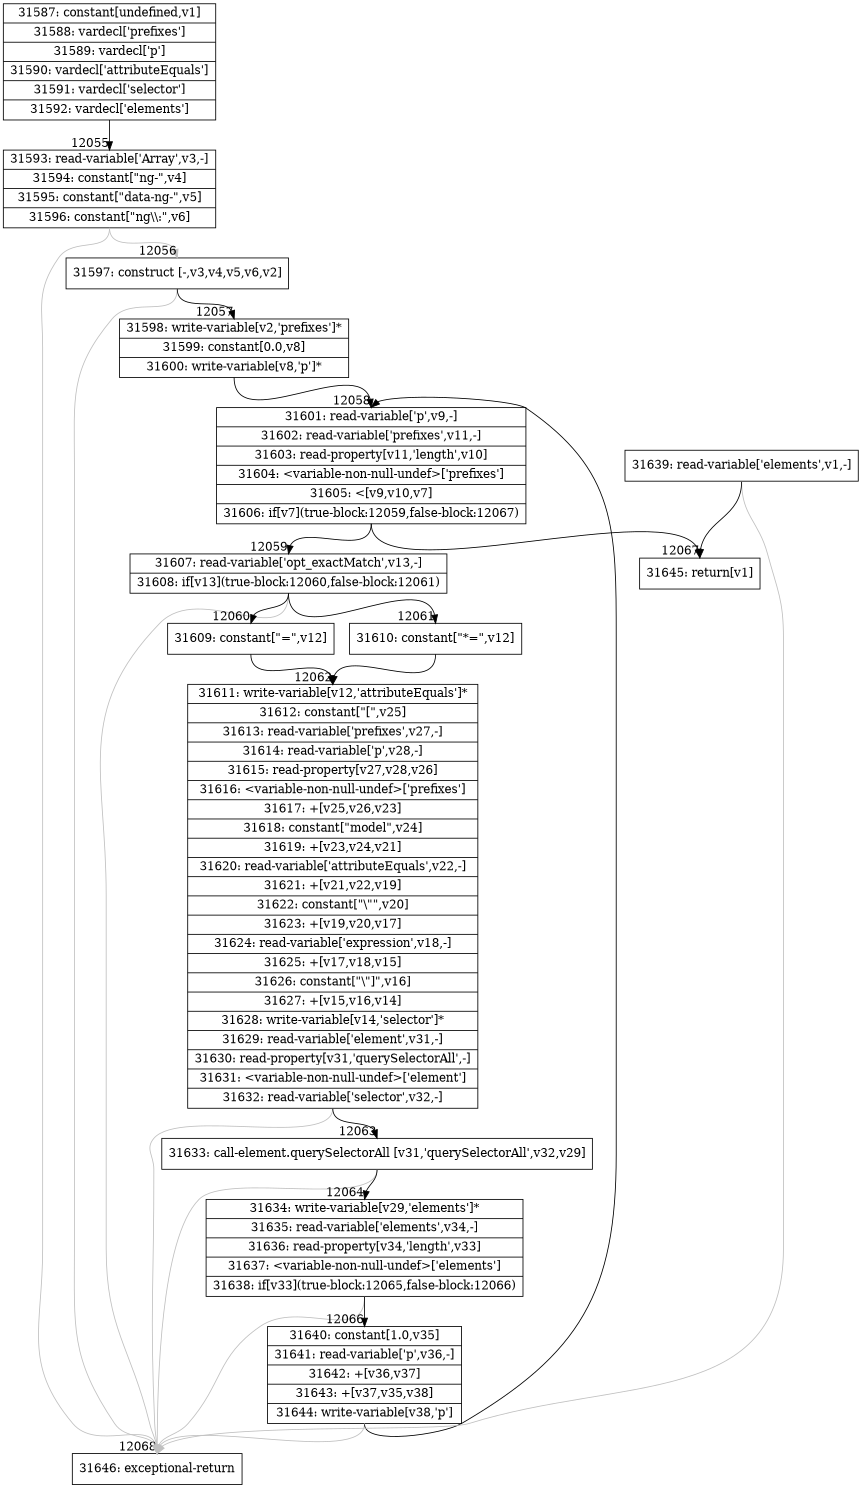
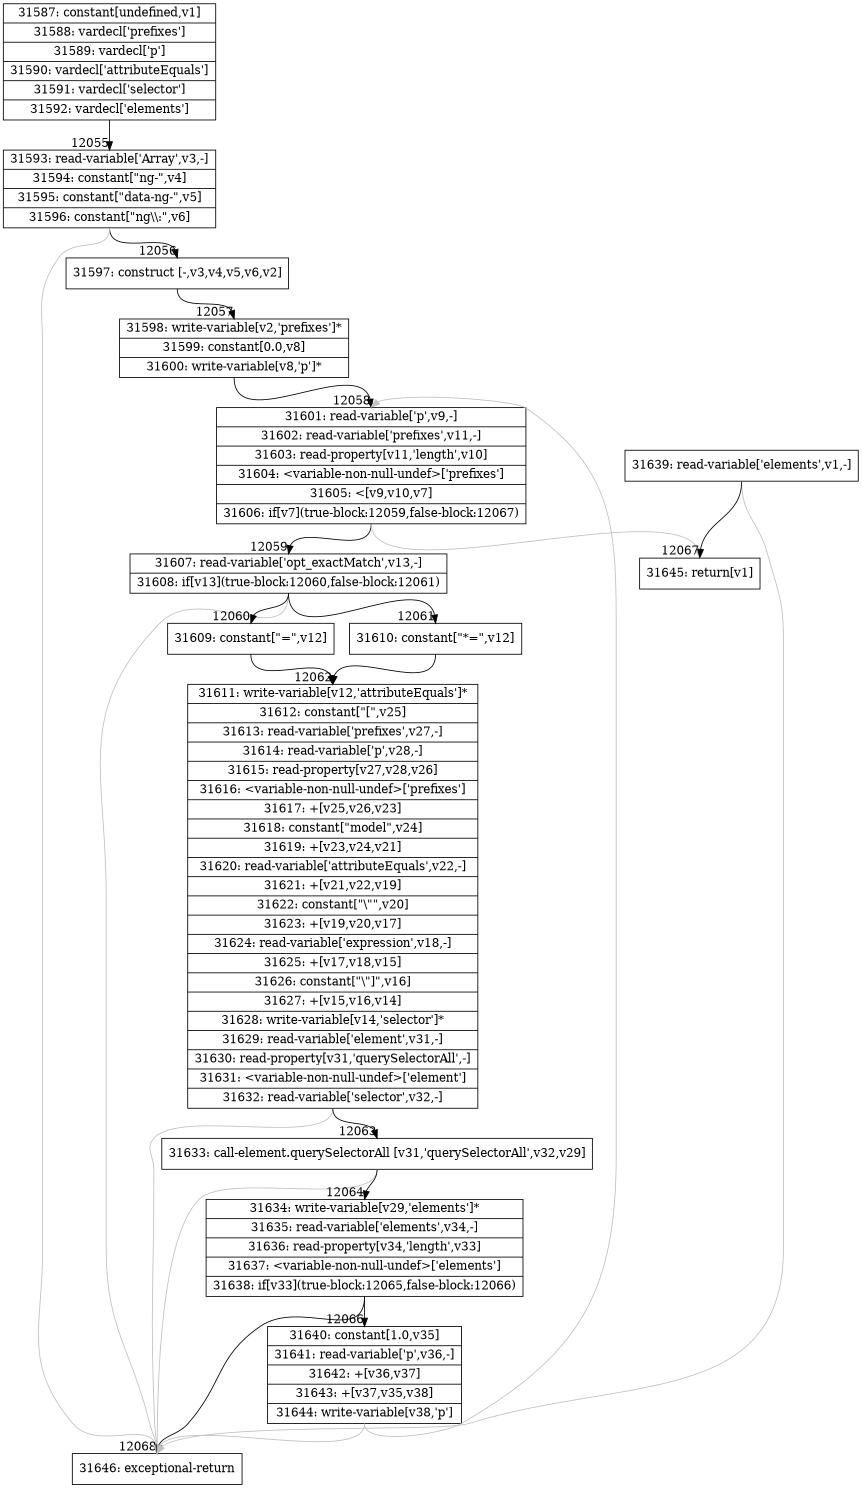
(139, 243) -> (139, 243)
(532, 541) -> (532, 541)
(74, 855) -> none
(616, 908) -> (616, 908)
(245, 1338) -> (245, 1338)
